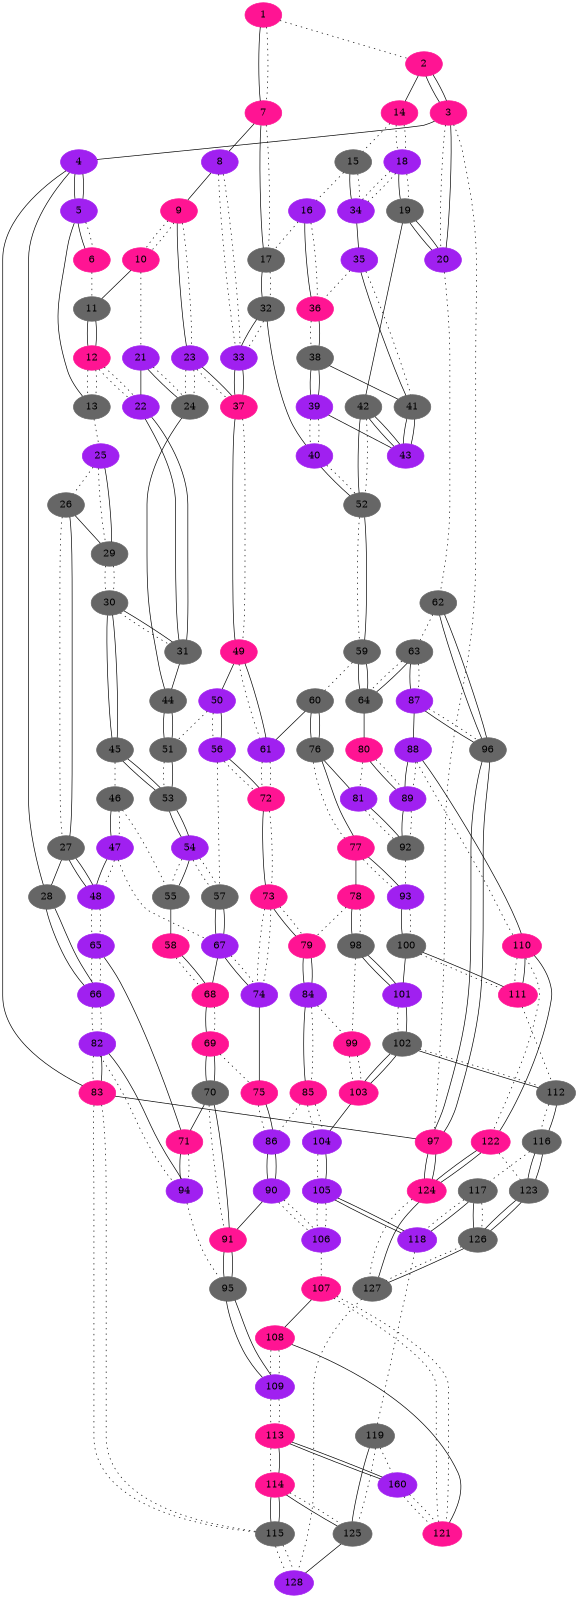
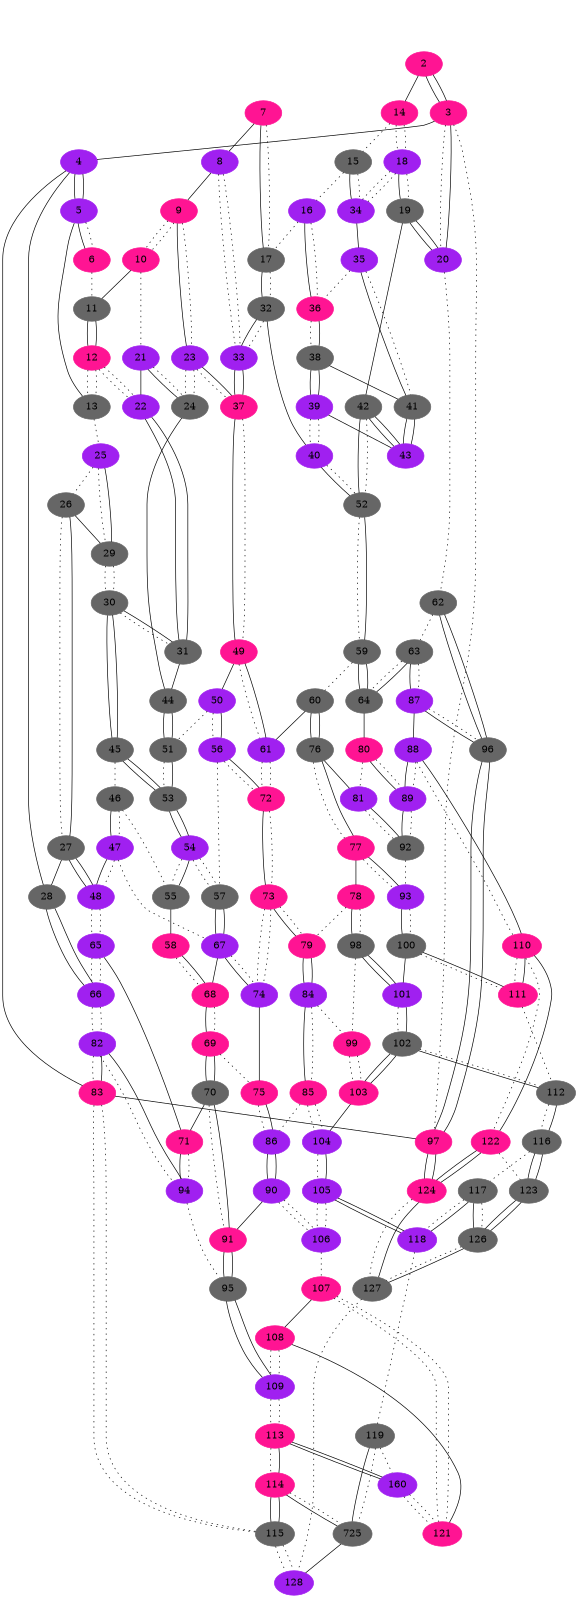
(263, 15) -> none
(353, 1534) -> (353, 1534)
